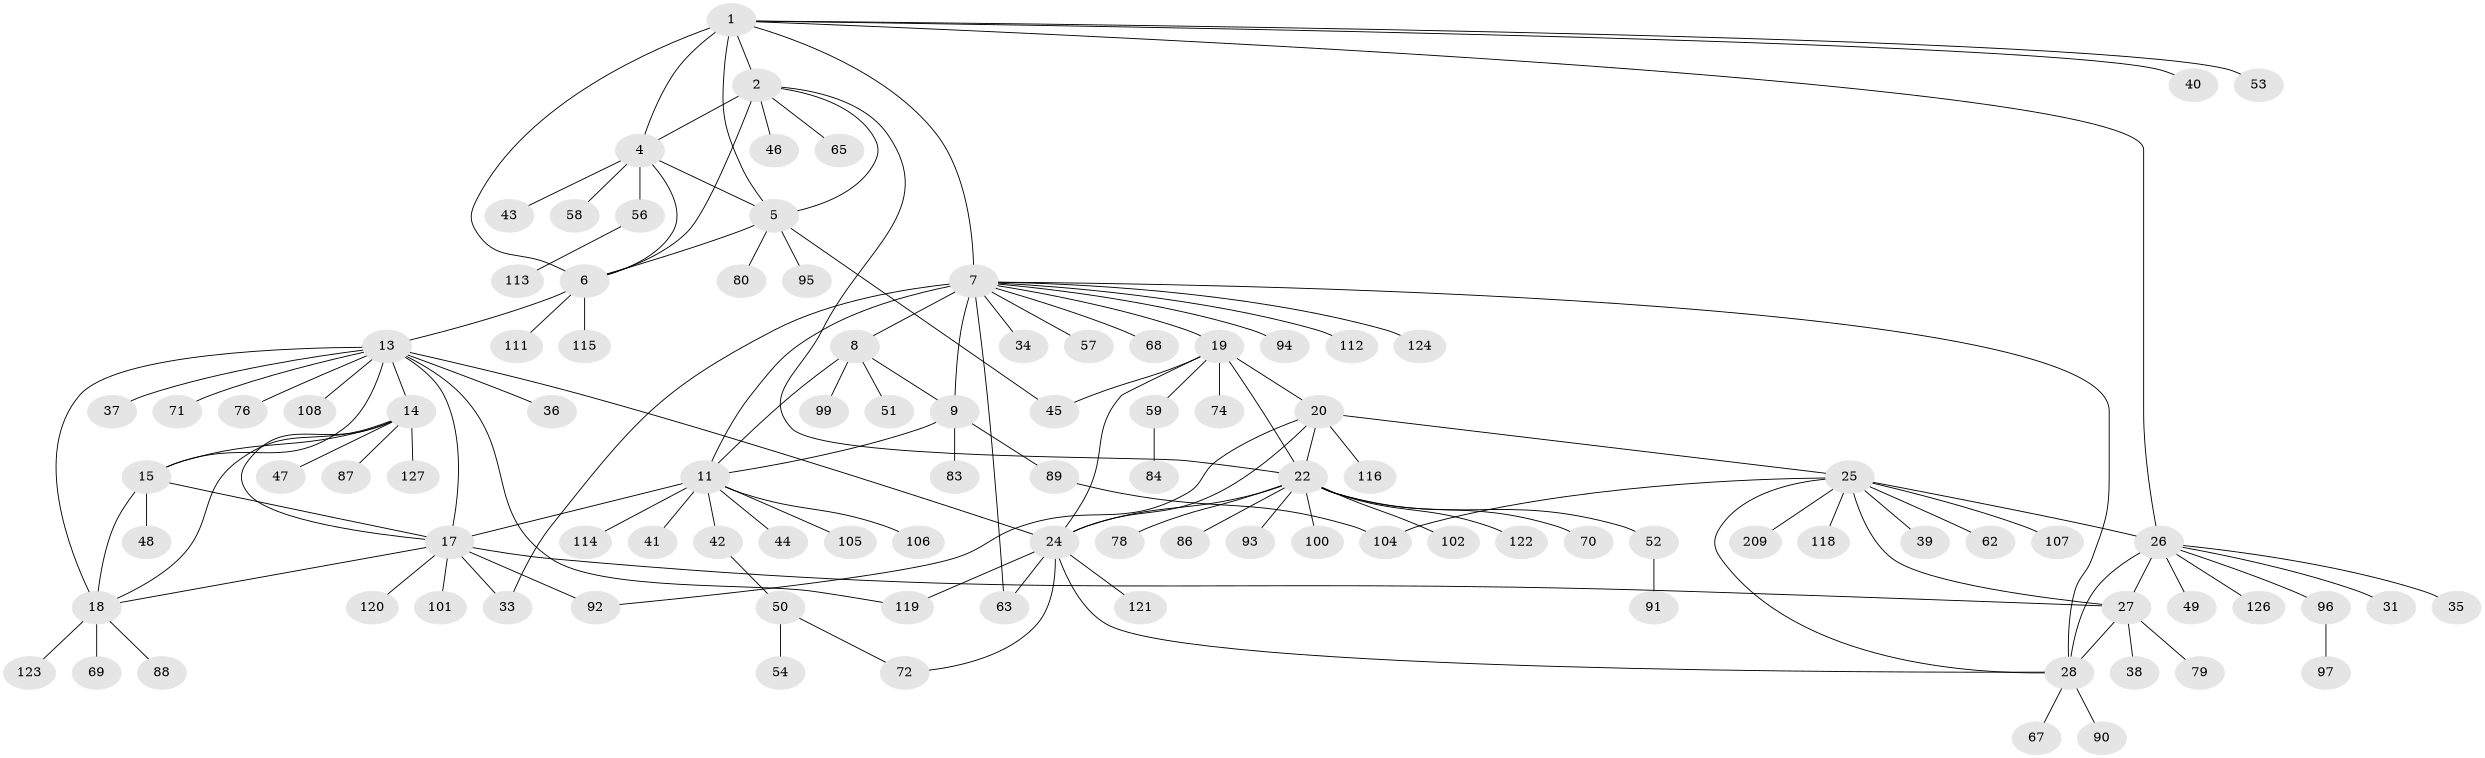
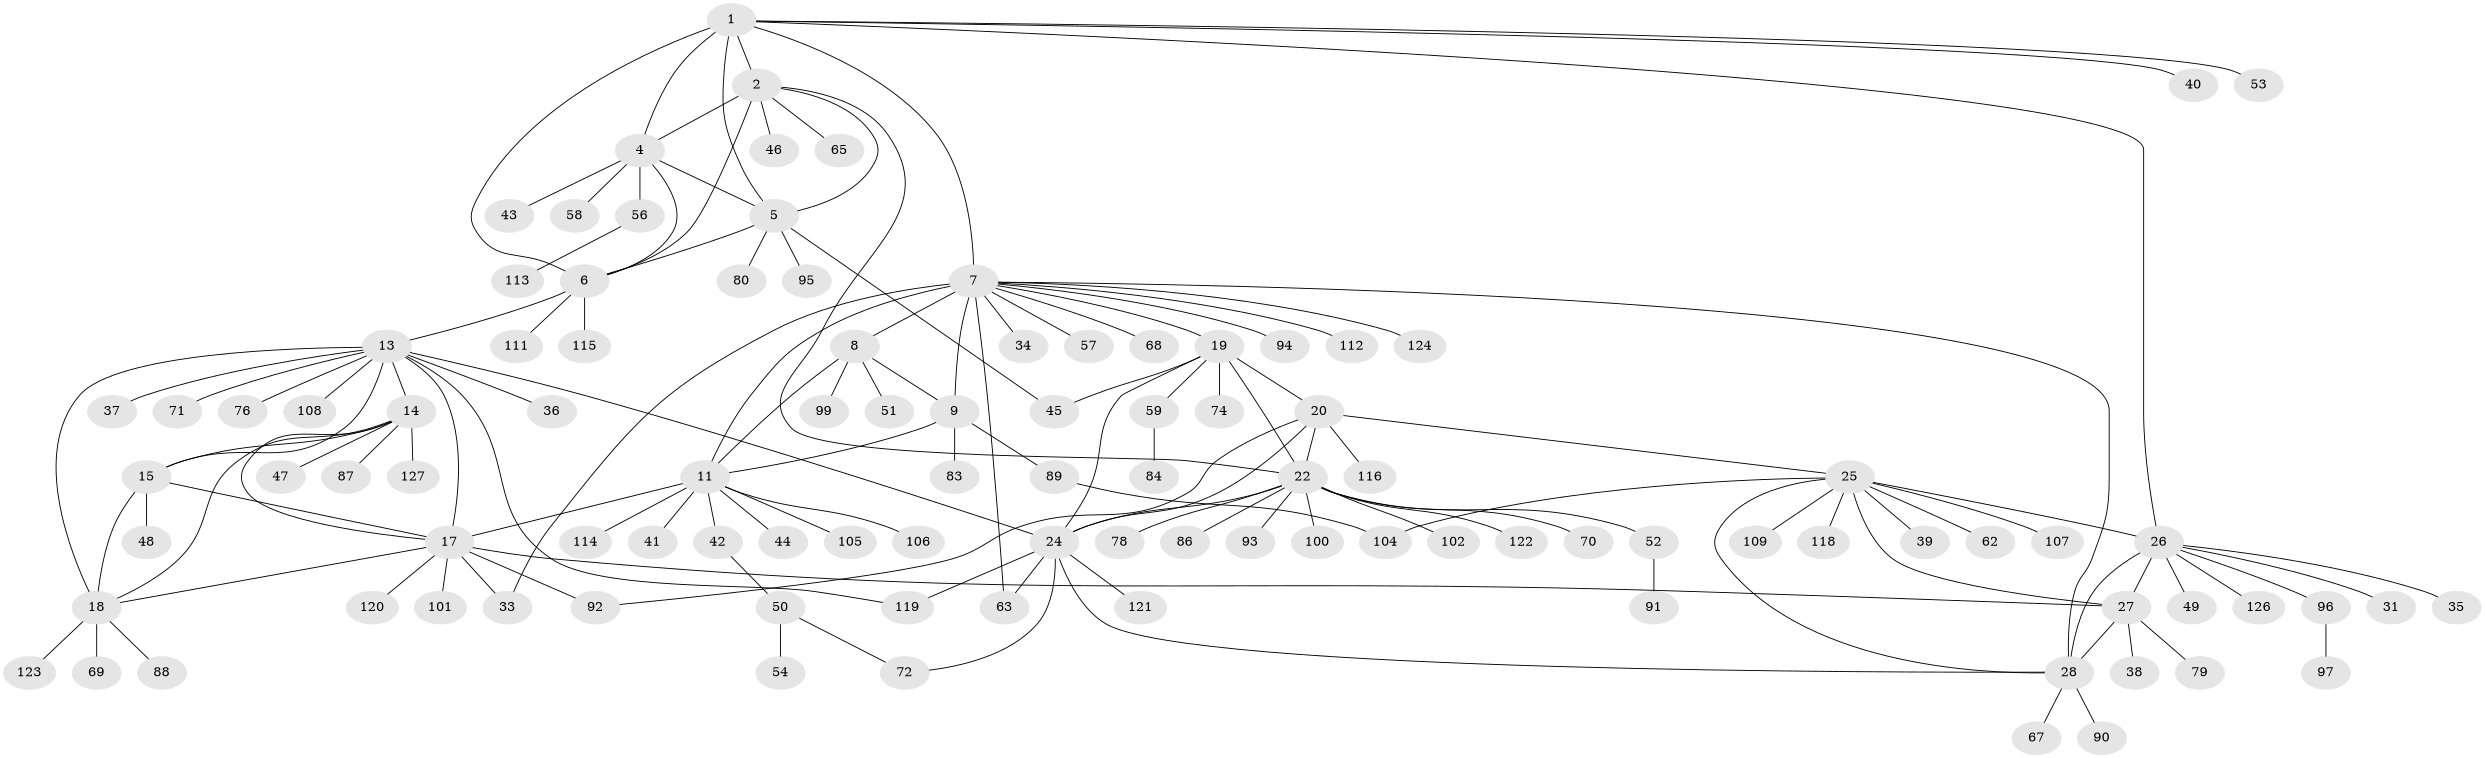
(1755, 542) -> (1755, 542)
